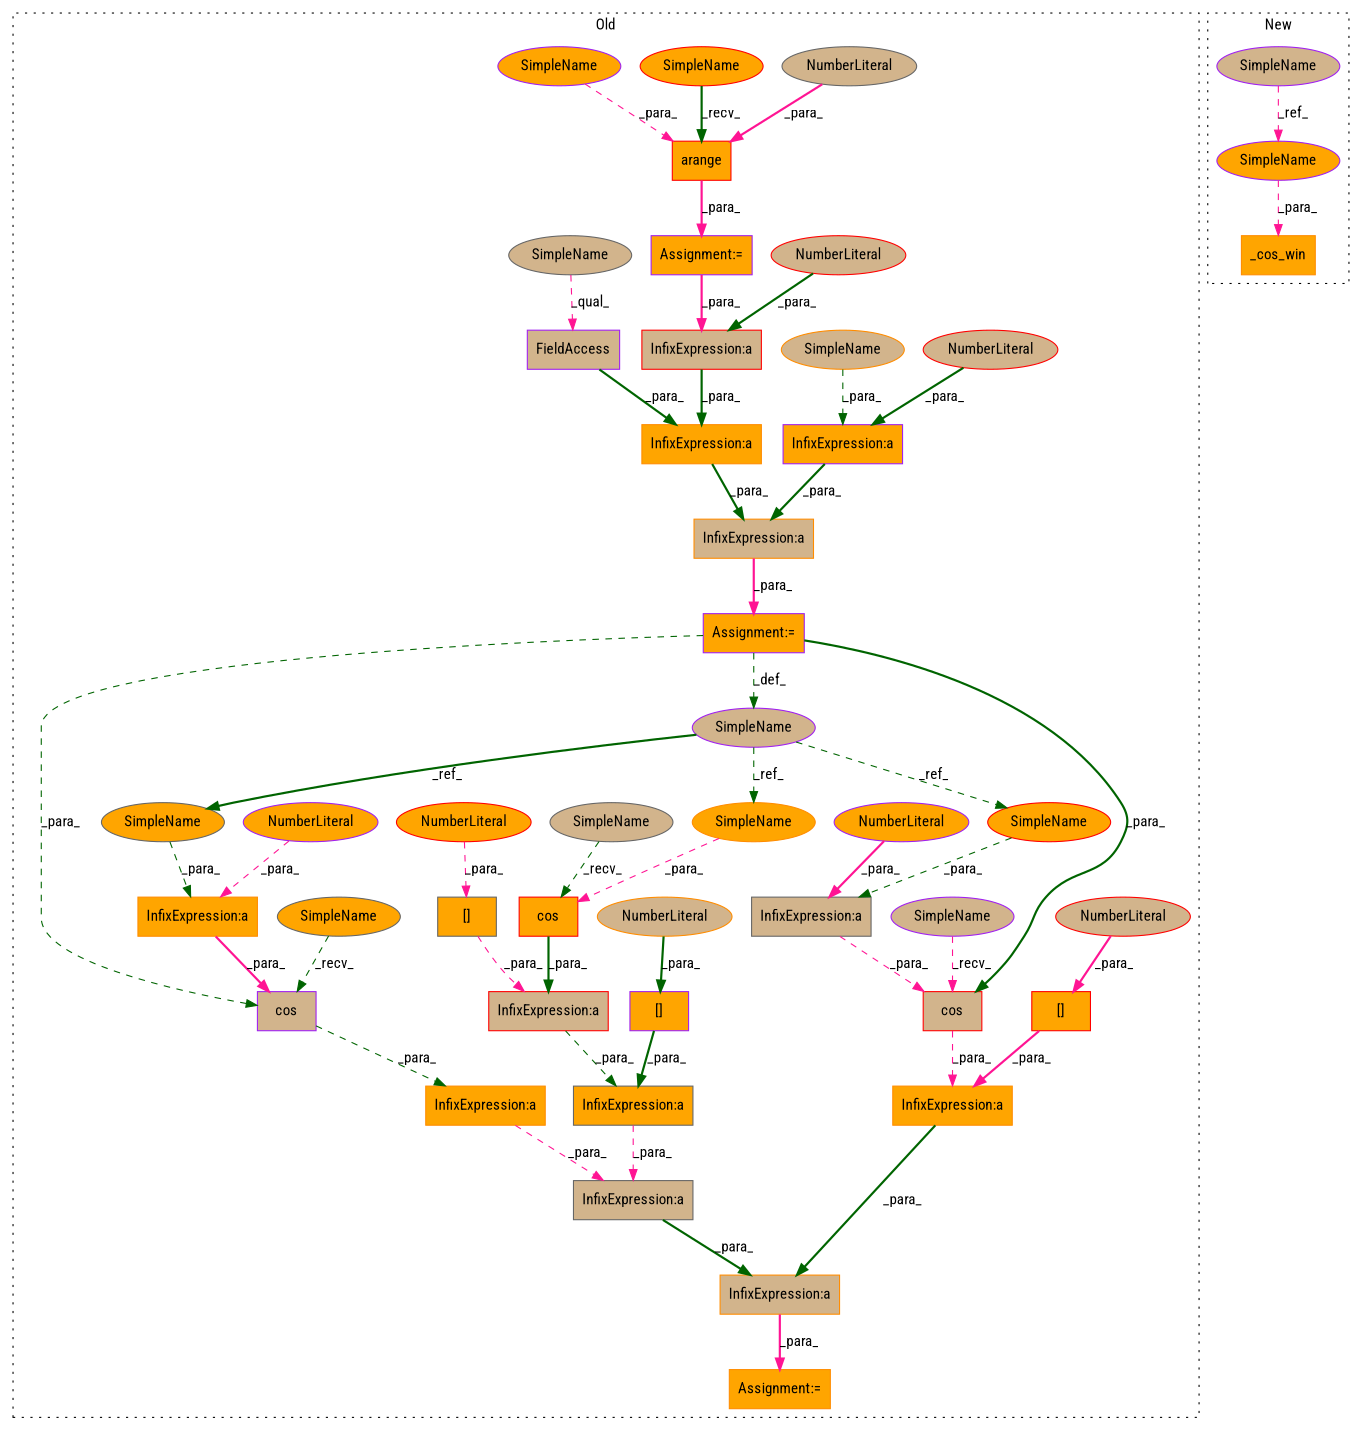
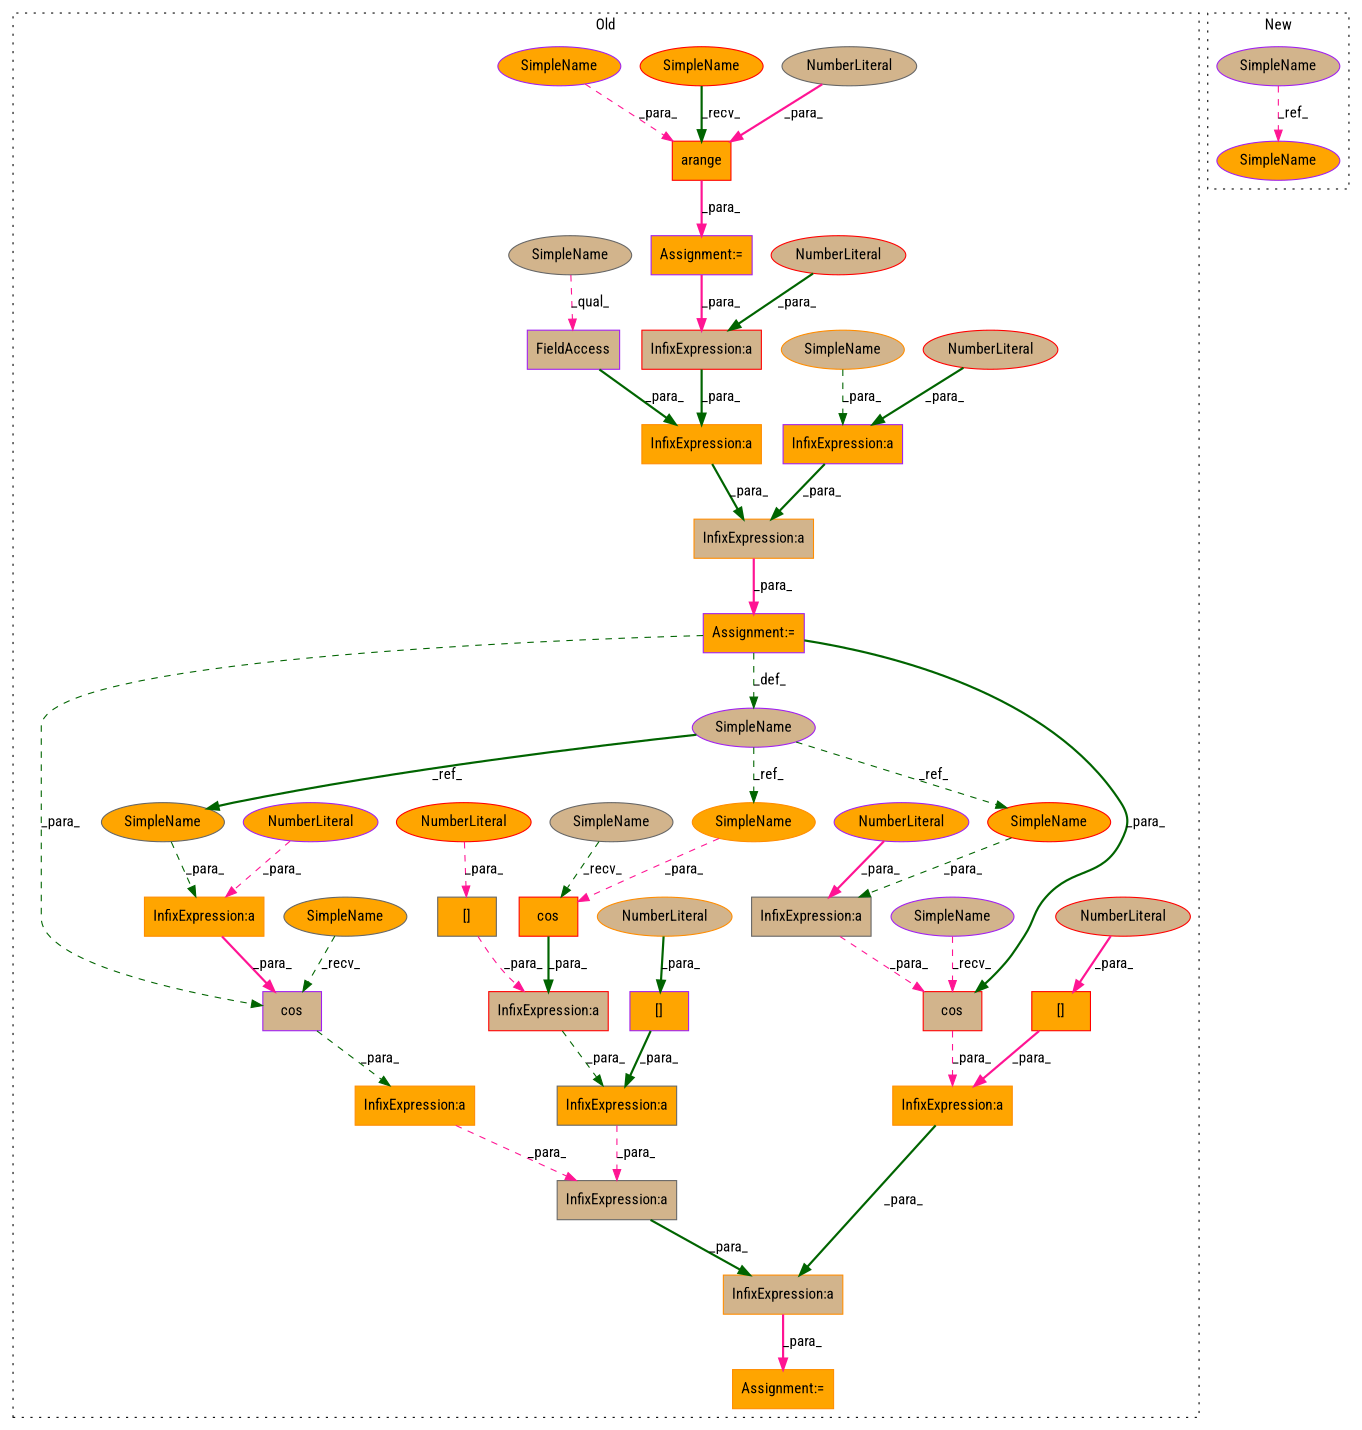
(1278, 255) -> none
